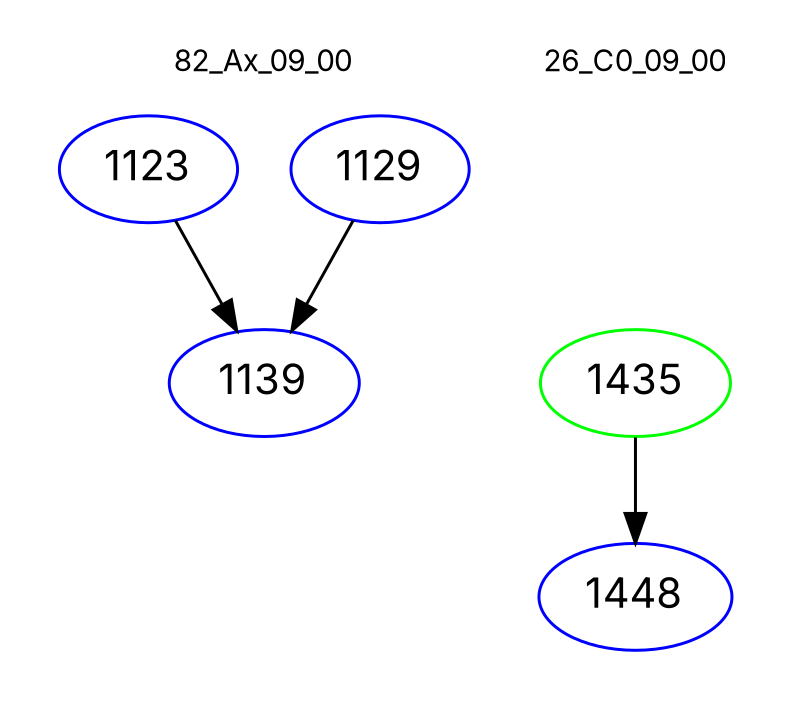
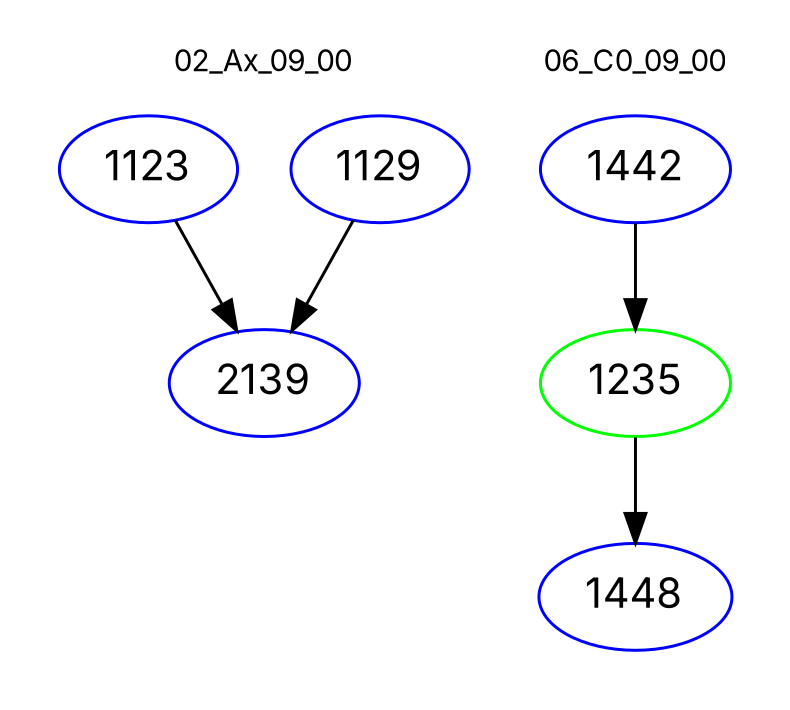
(264, 64) -> (264, 64)
(635, 64) -> (635, 64)
none -> (635, 169)
(264, 383) -> (264, 383)
(635, 383) -> (635, 383)
